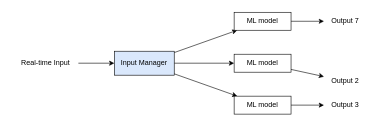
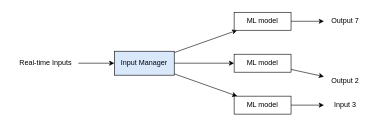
(46, 63) -> (46, 63)
(346, 105) -> (346, 105)
